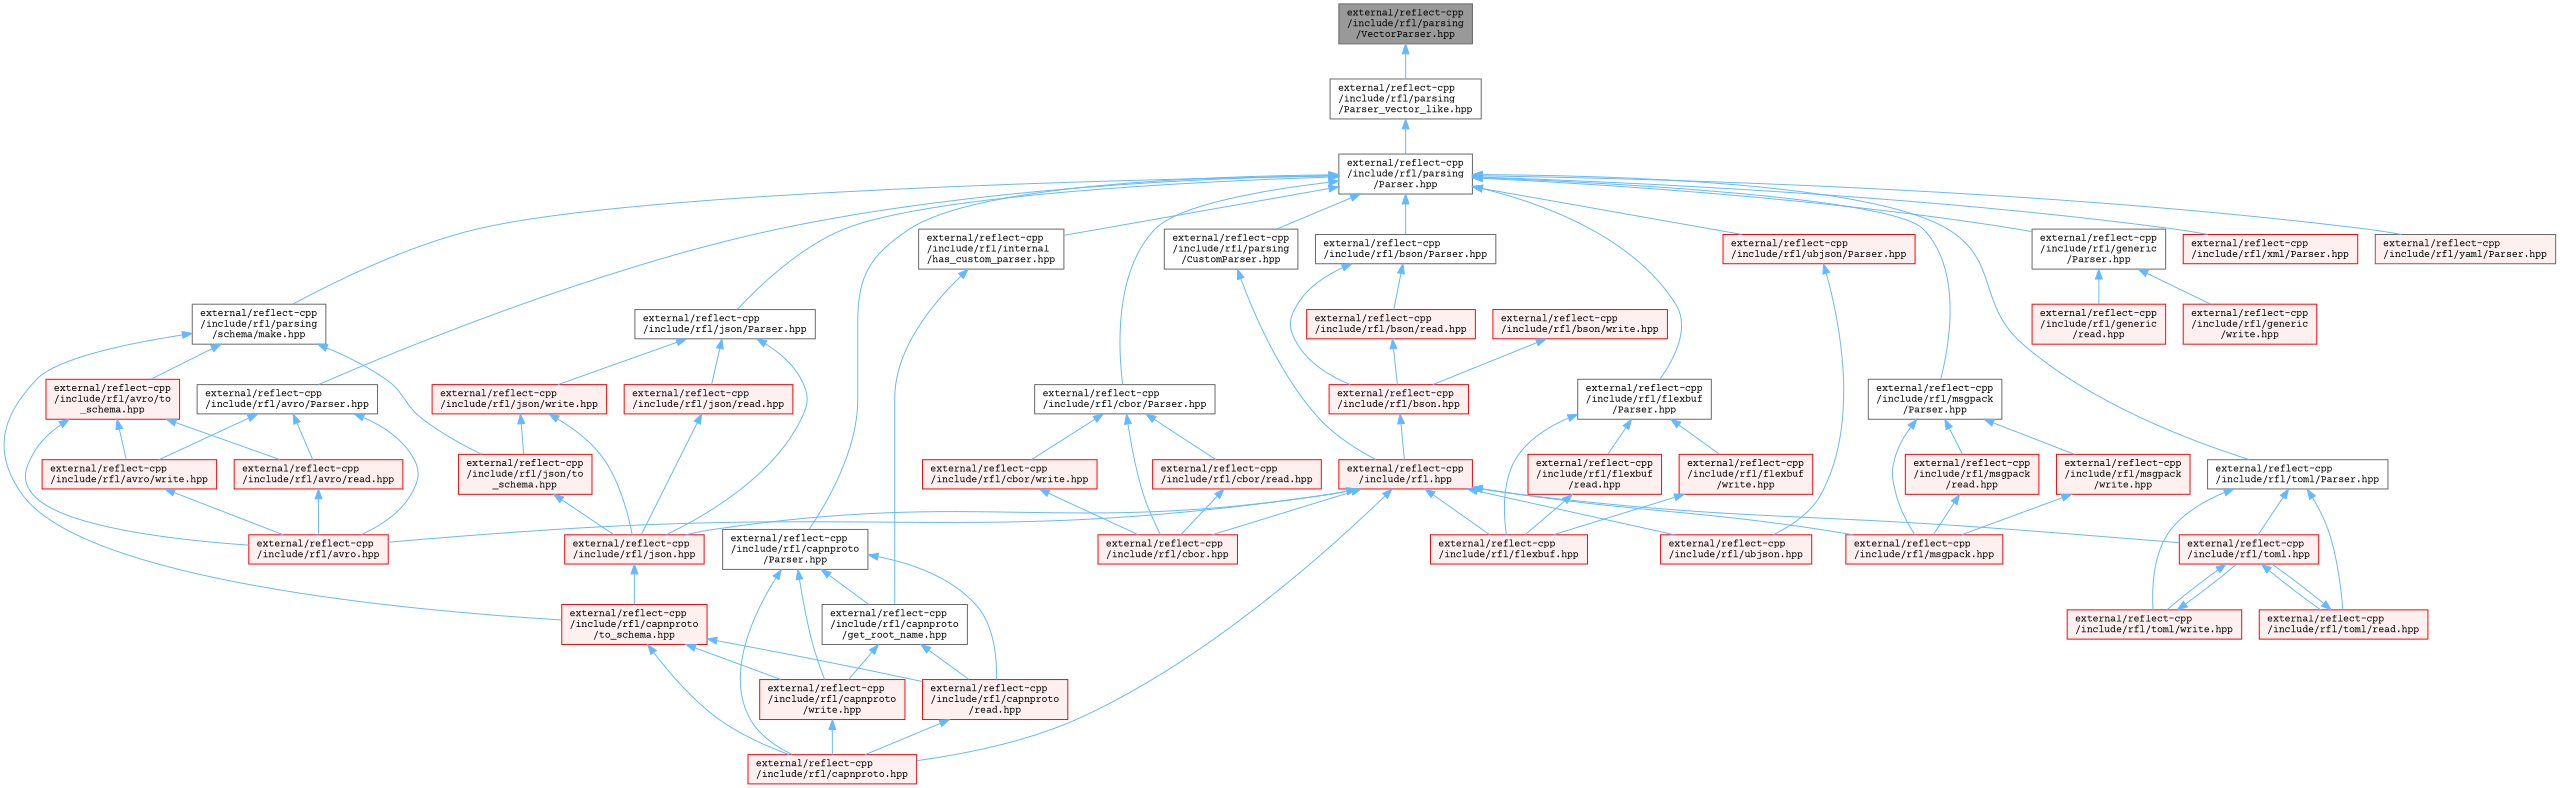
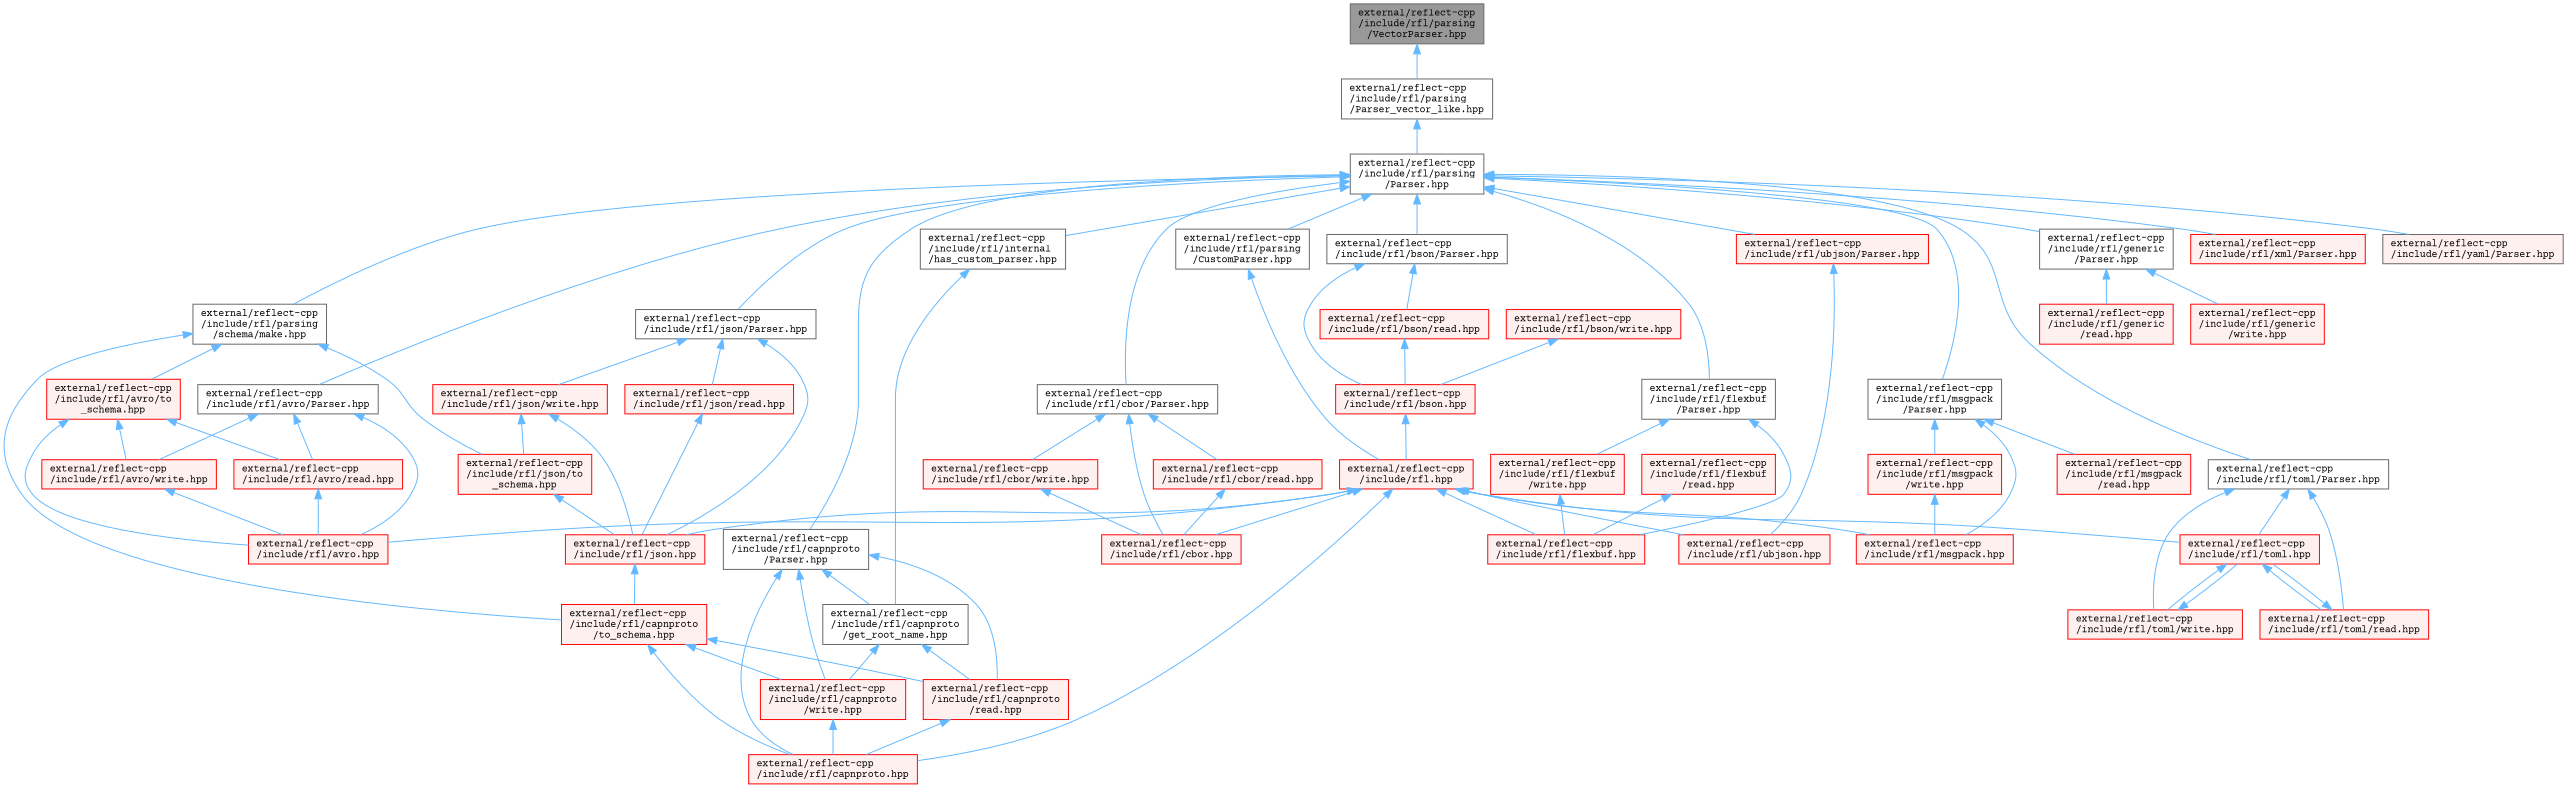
(1617, 441) -> none
(1944, 519) -> none
